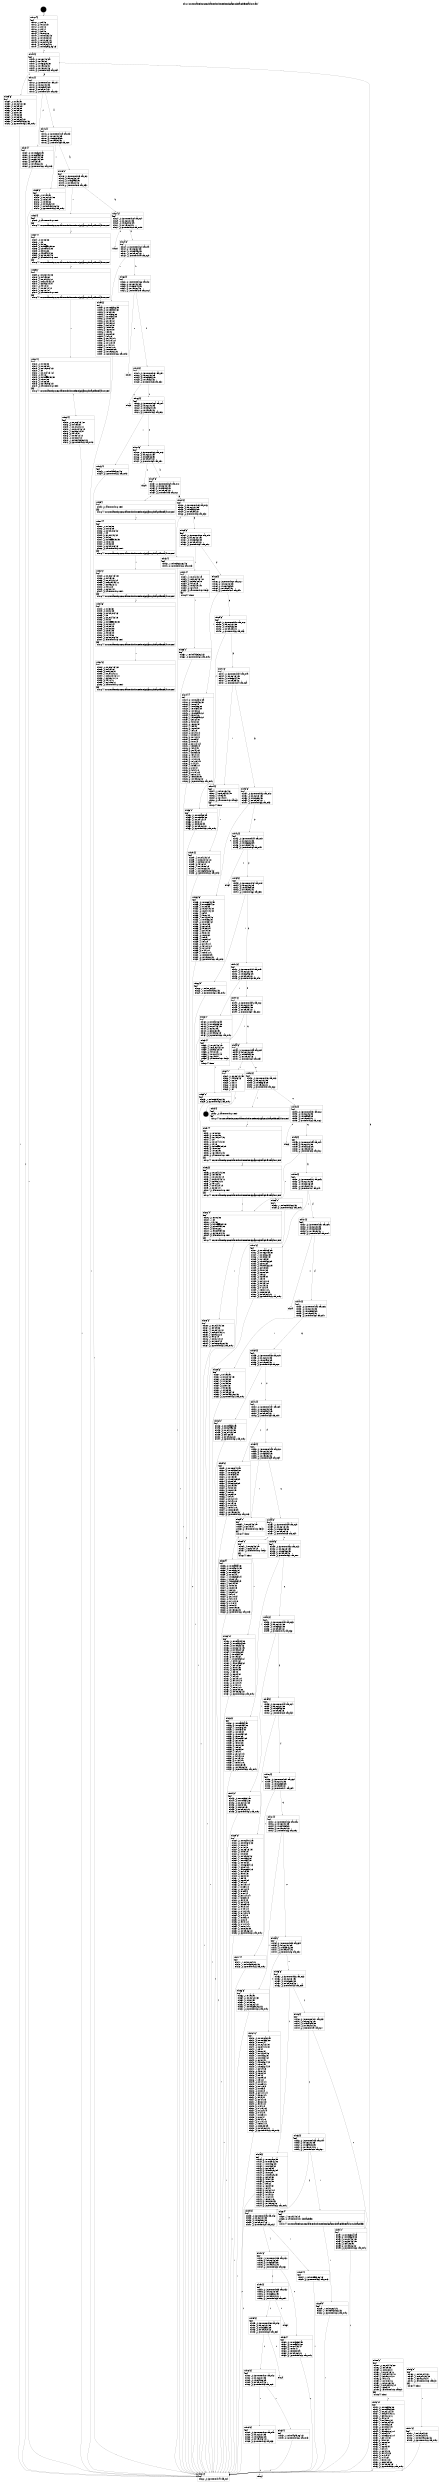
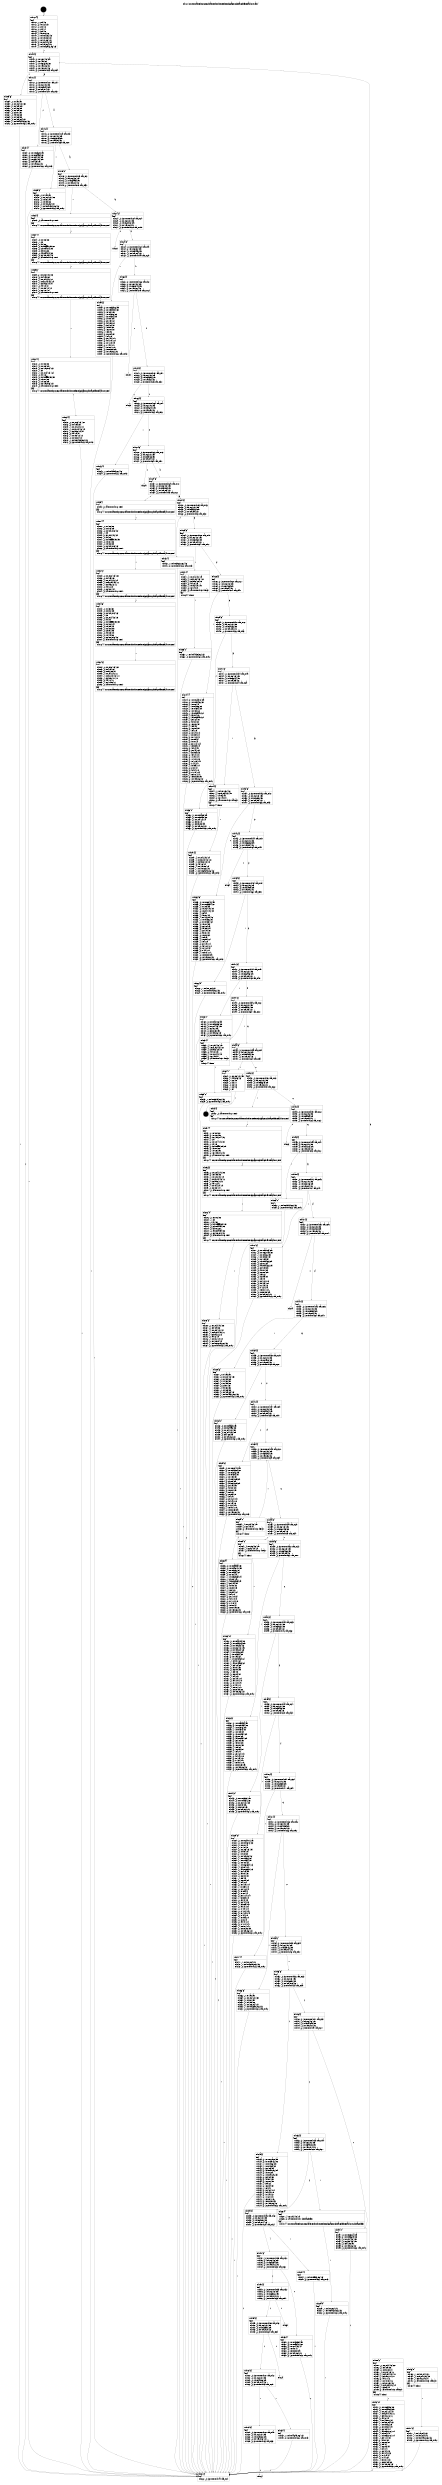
(284, 1188) -> (288, 1174)
(255, 1489) -> (266, 1490)
(264, 2082) -> none
